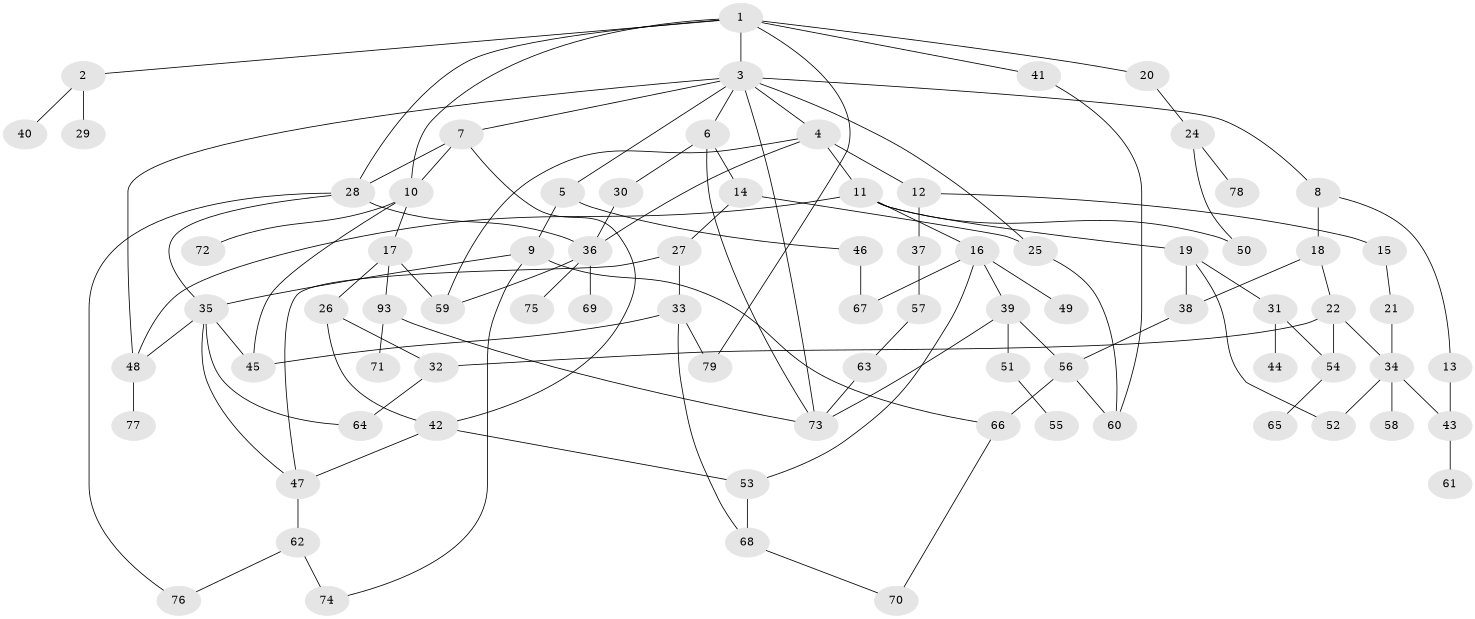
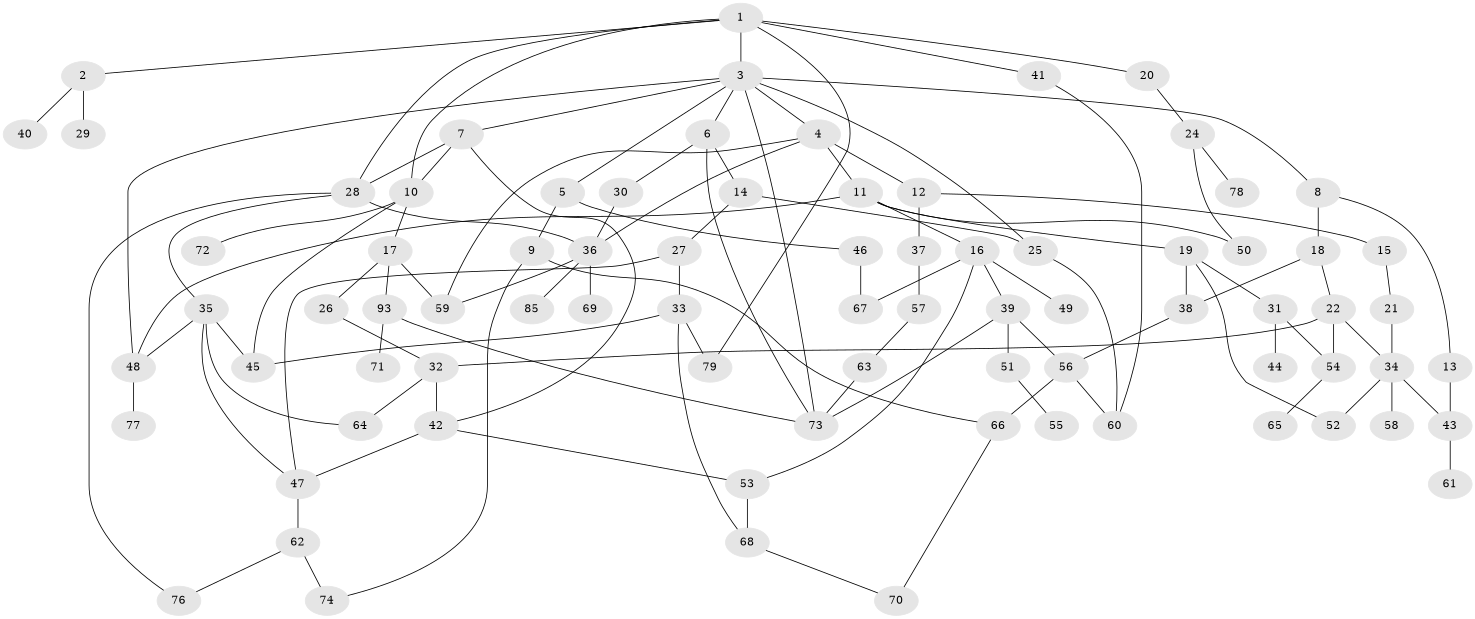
(418, 269) -> none
(532, 309) -> (532, 309)
(354, 388) -> (436, 397)
